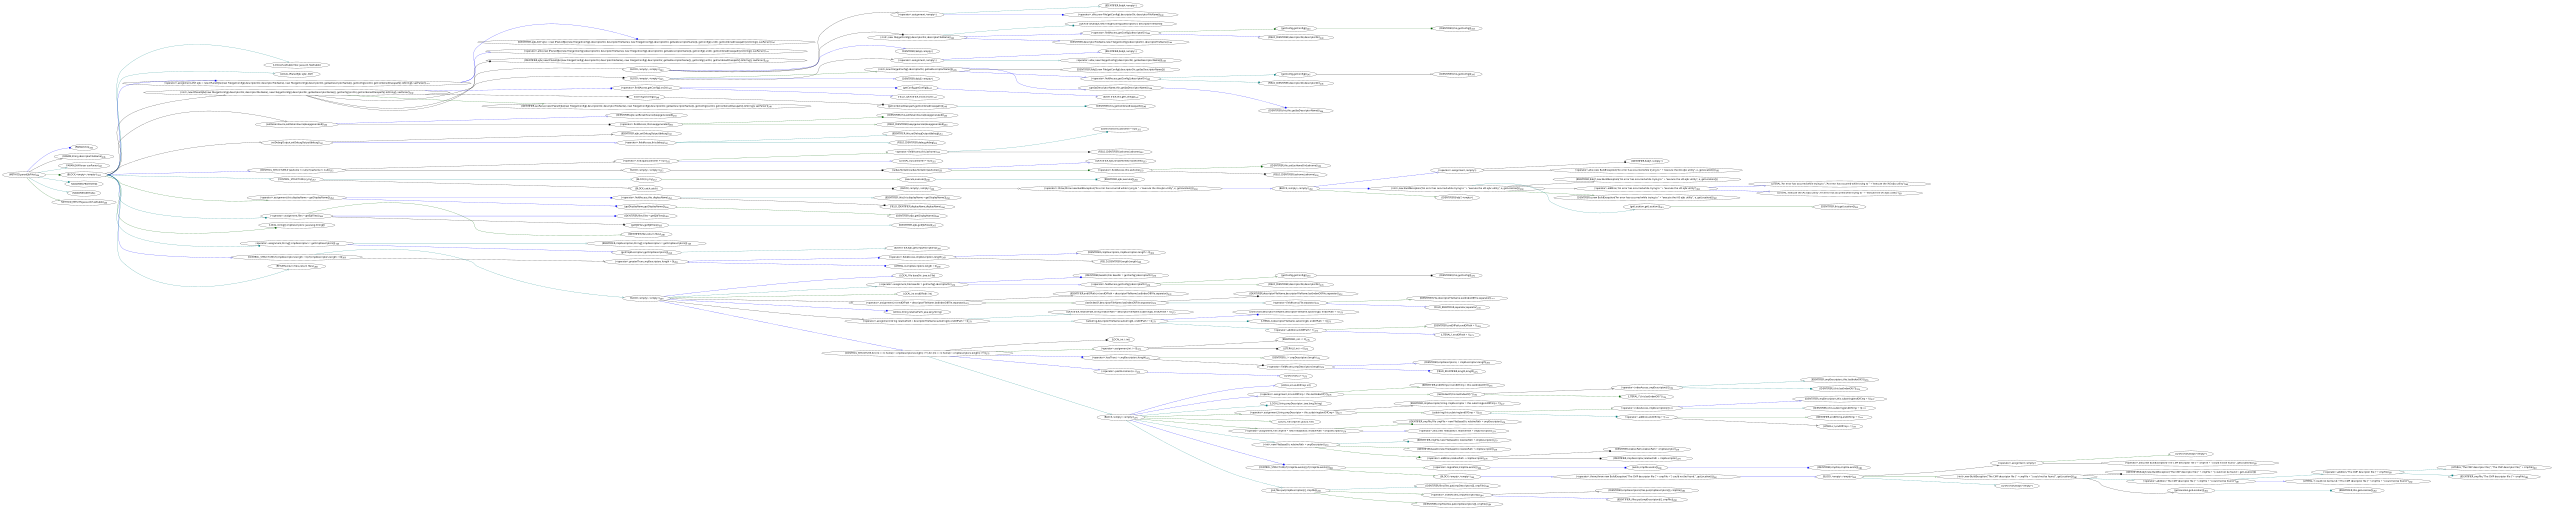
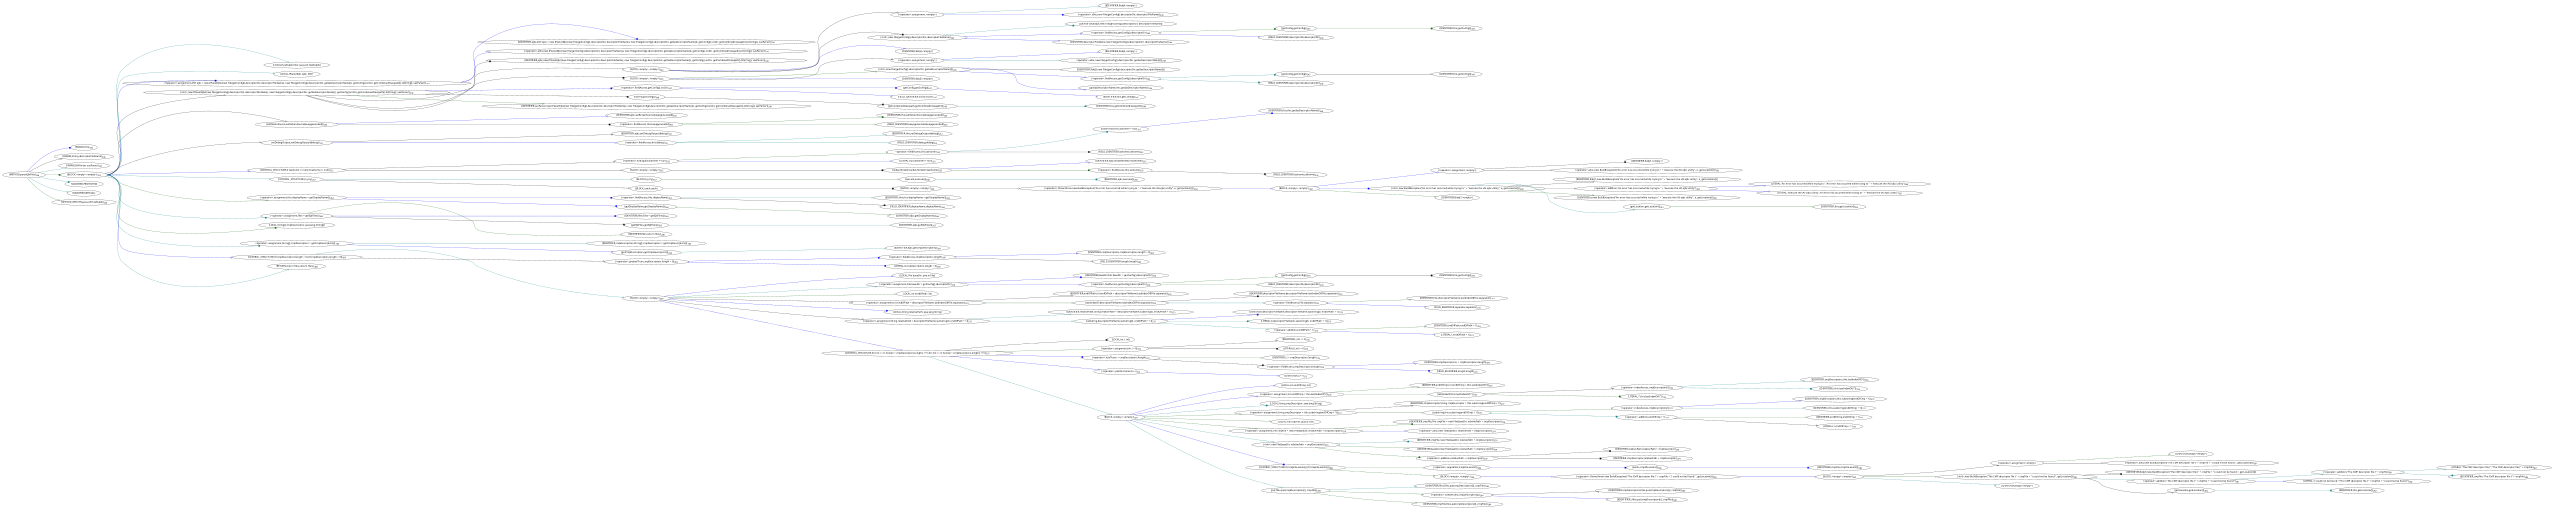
(1225, 93) -> (1206, 120)
(1296, 166) -> none
